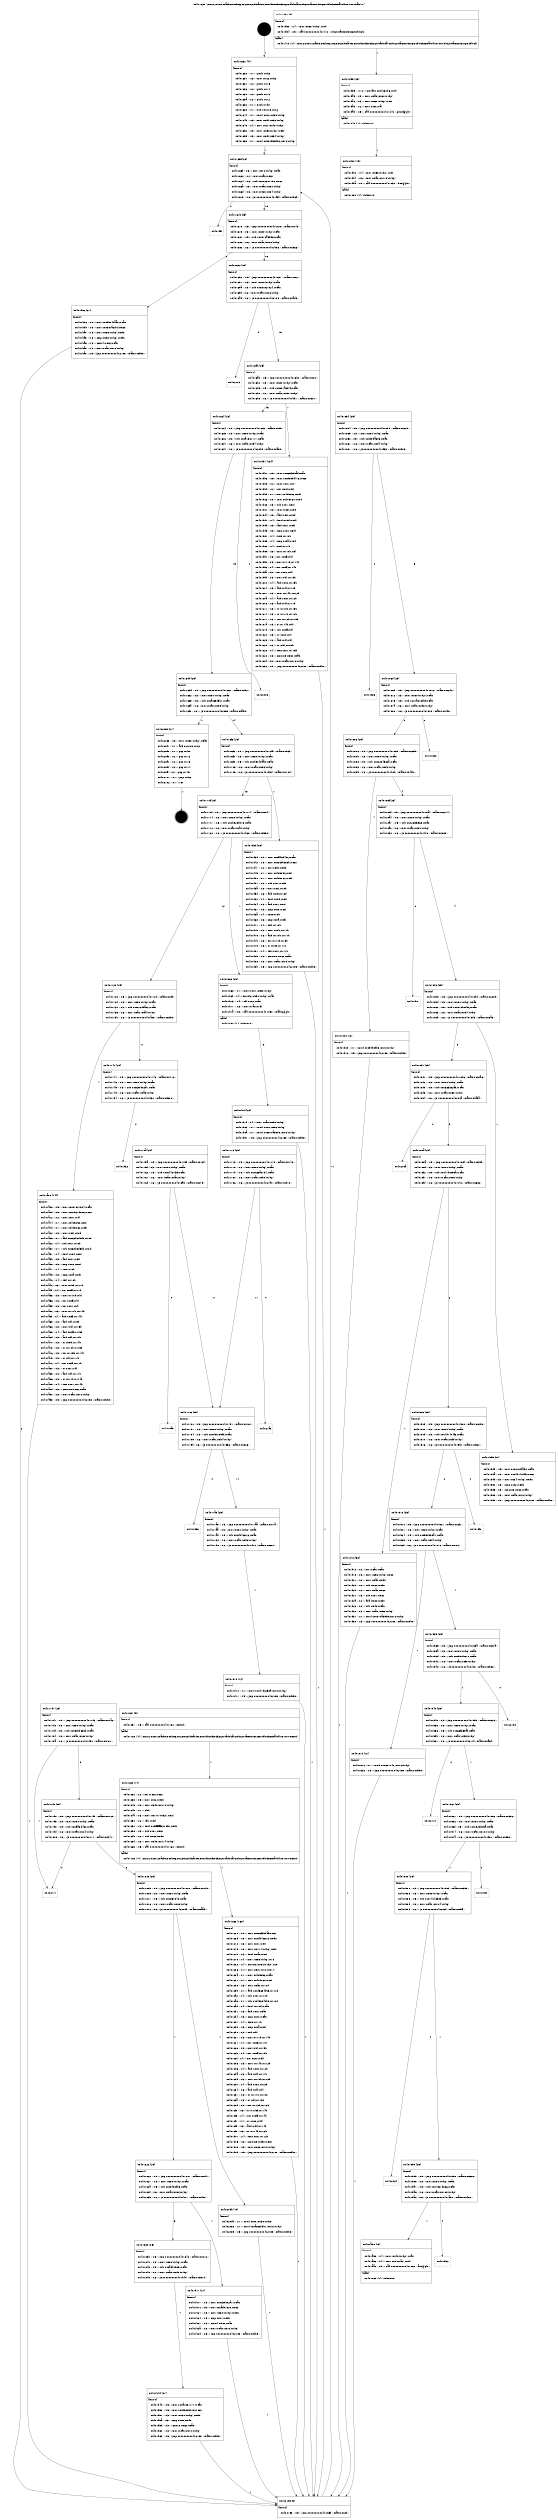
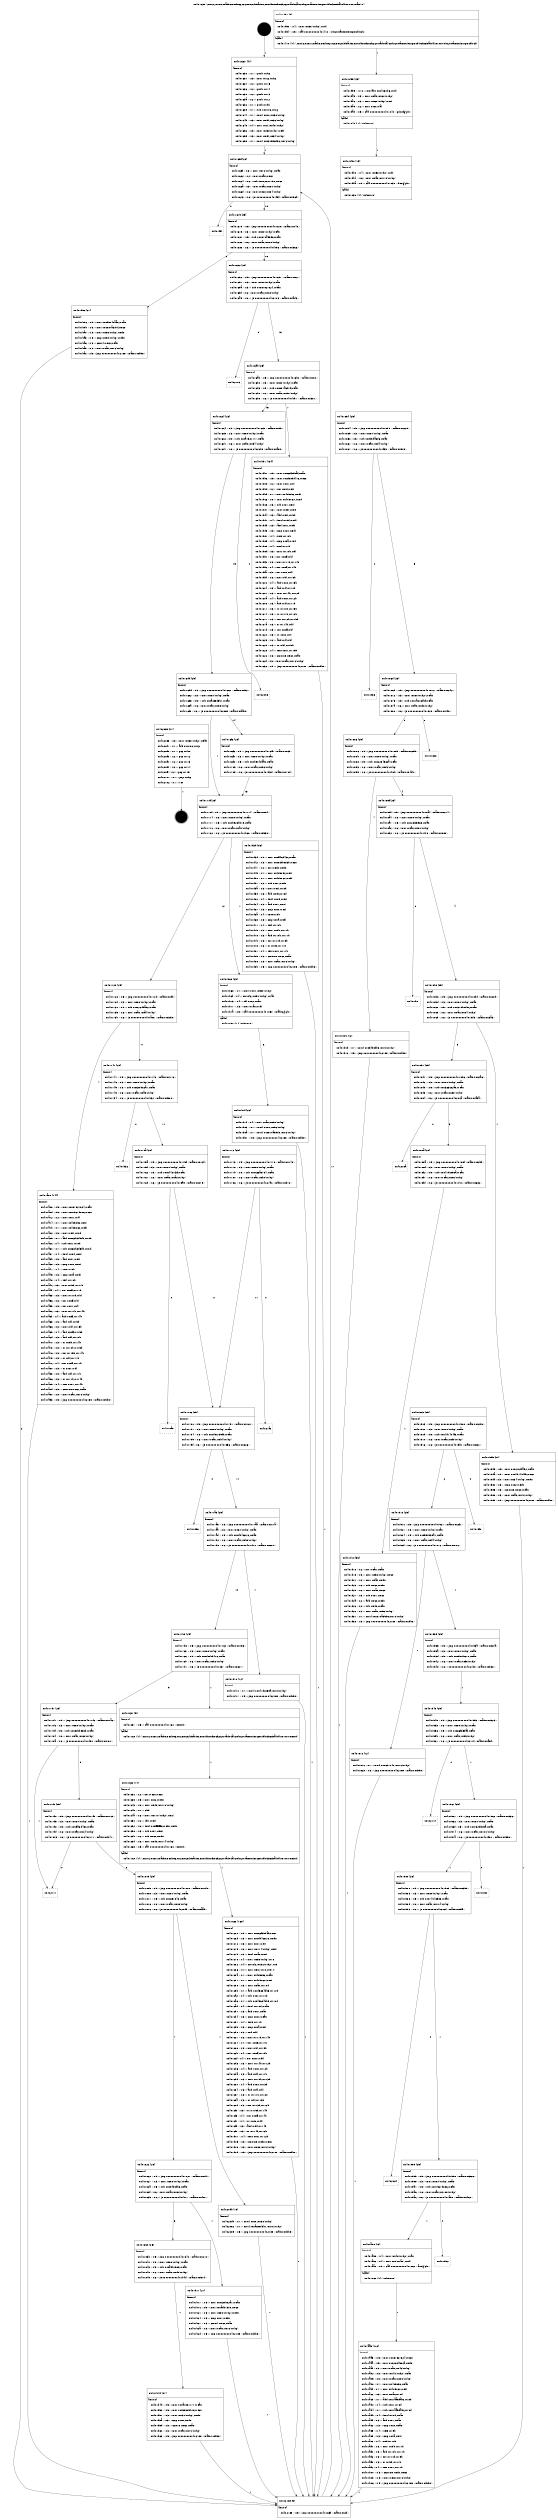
(201, 720) -> (211, 756)
(275, 808) -> none
none -> (155, 1123)
(448, 1297) -> none
none -> (210, 1651)
(510, 1725) -> none
none -> (522, 2064)
none -> (396, 2415)
